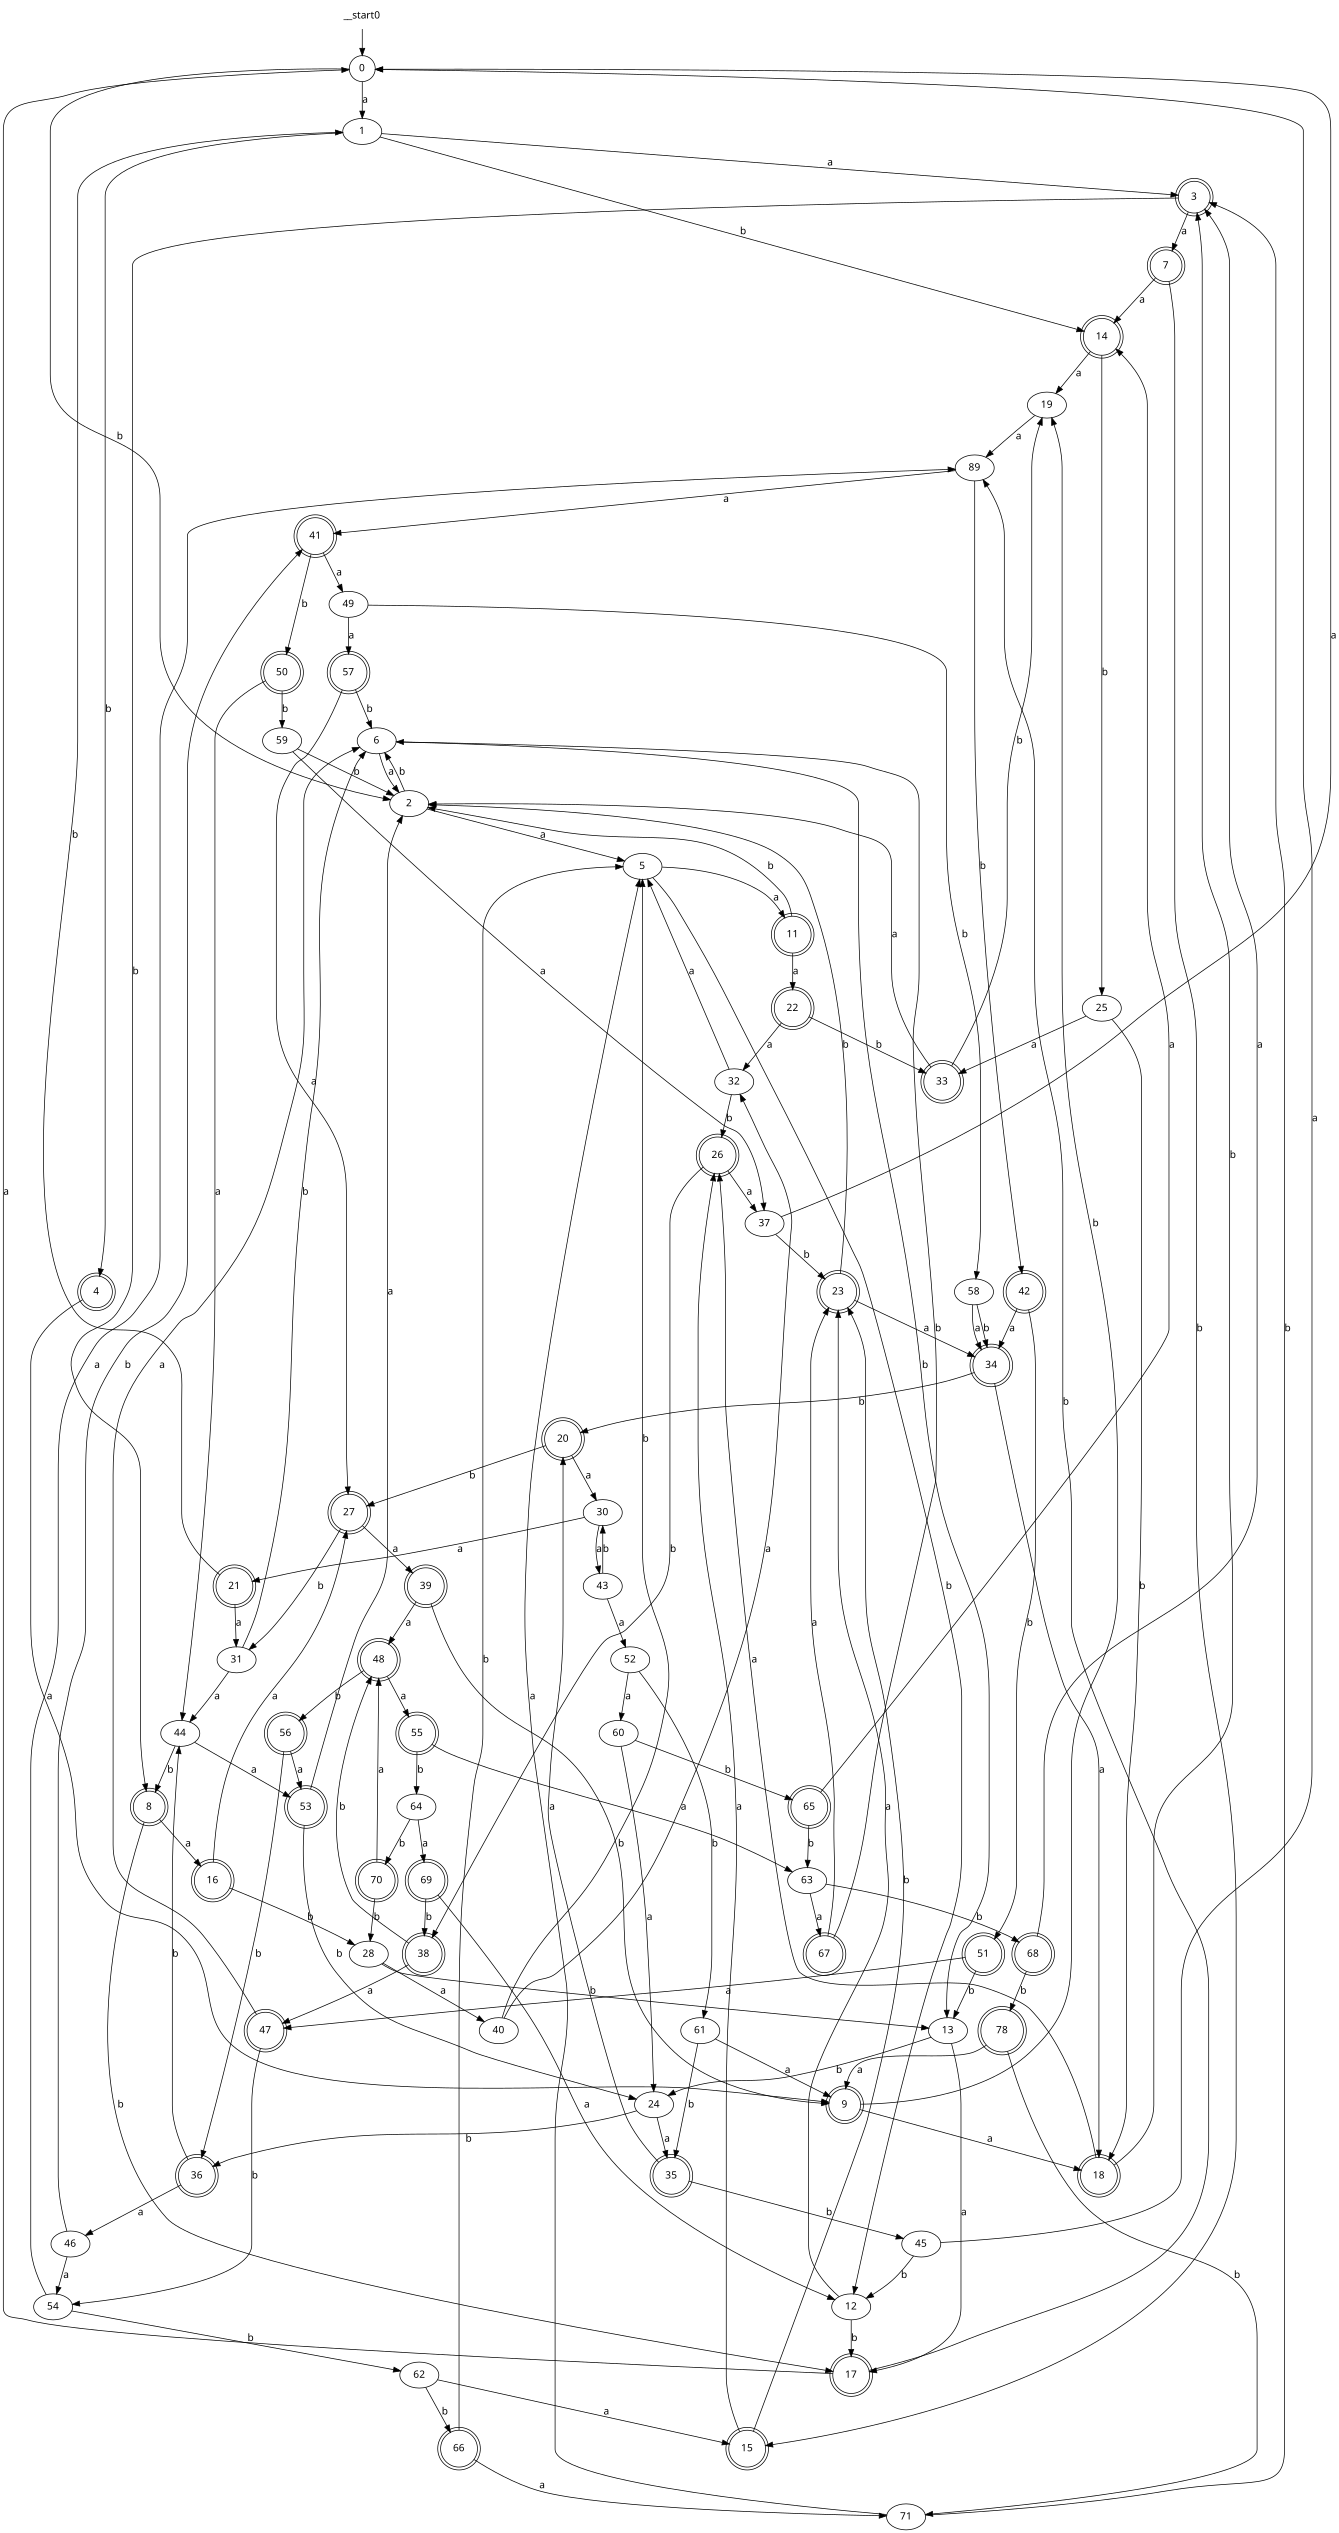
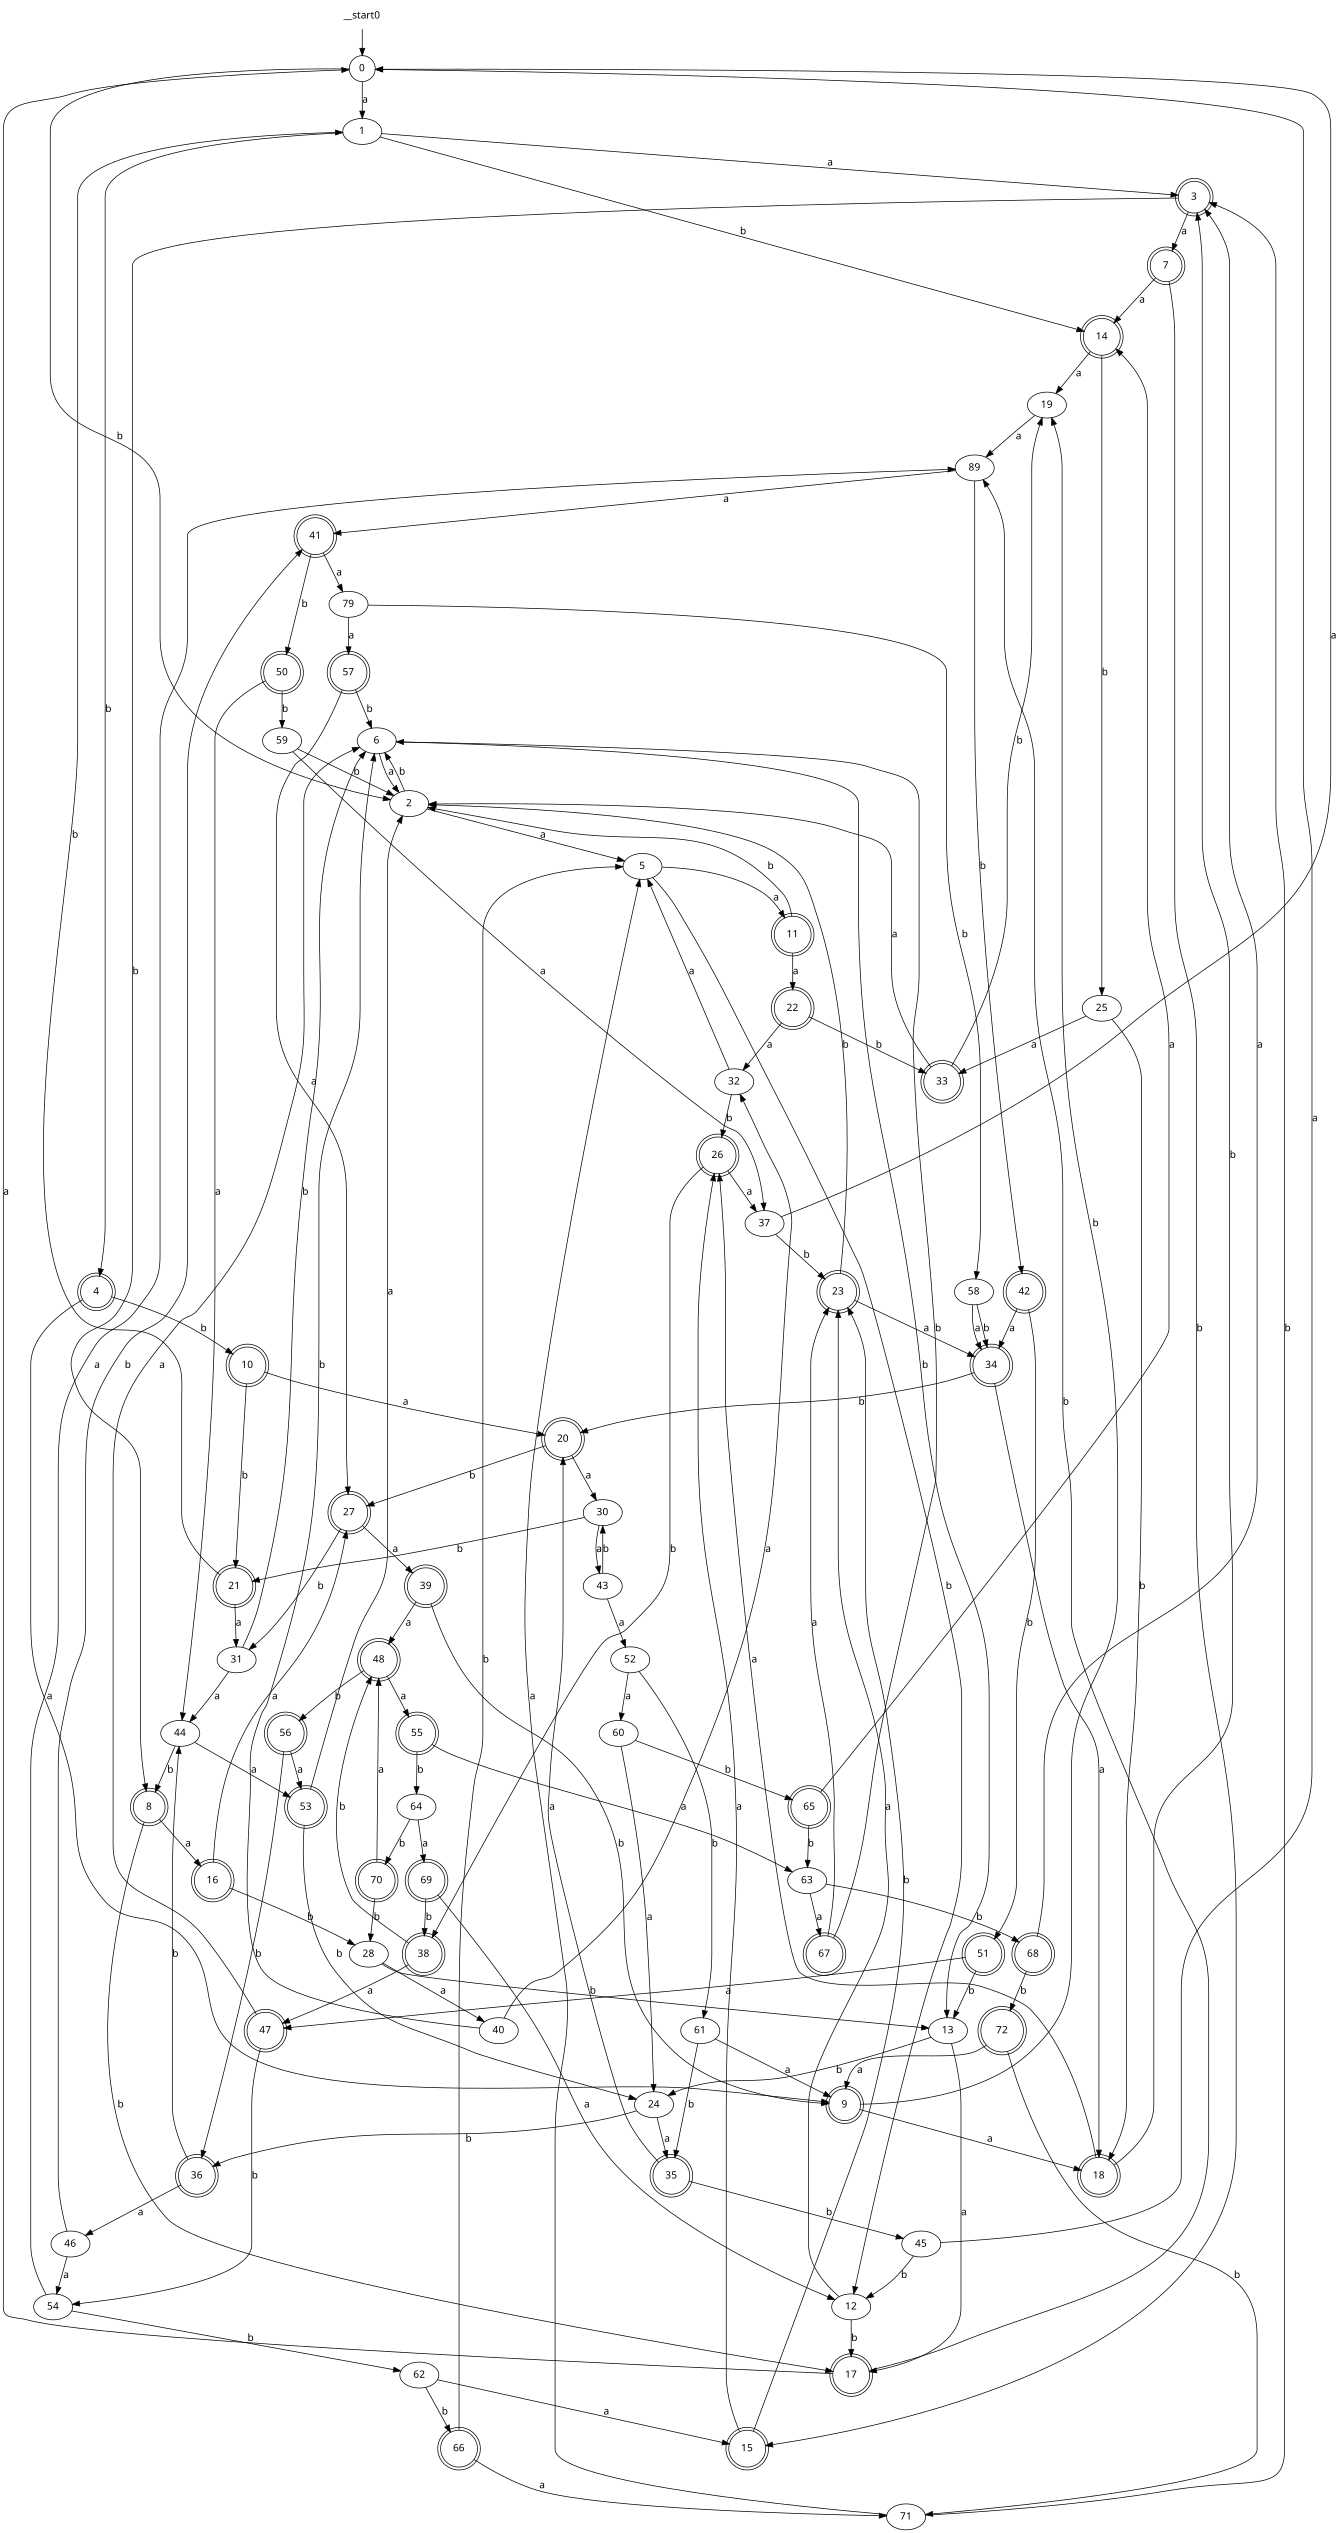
(349, 604) -> (349, 604)
none -> (247, 1365)
(642, 1476) -> (315, 1482)
(460, 1549) -> (460, 1549)
(1002, 2031) -> (1002, 2031)
